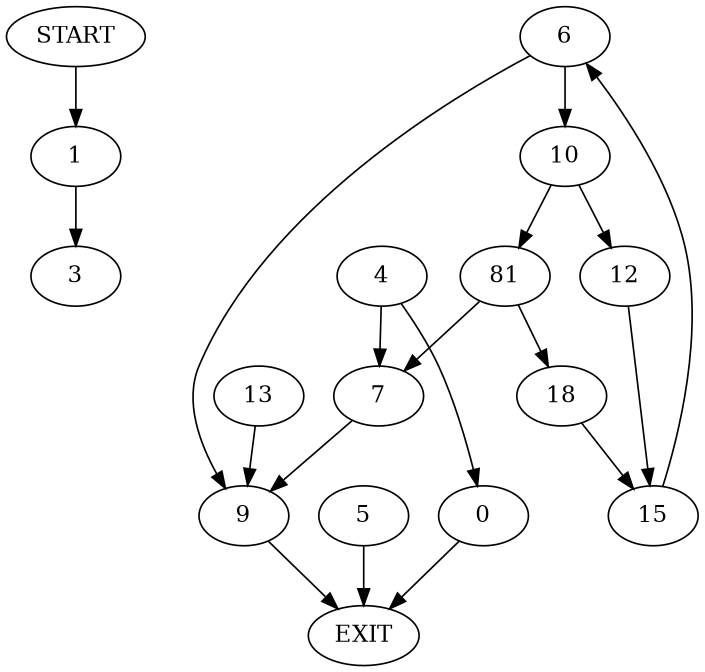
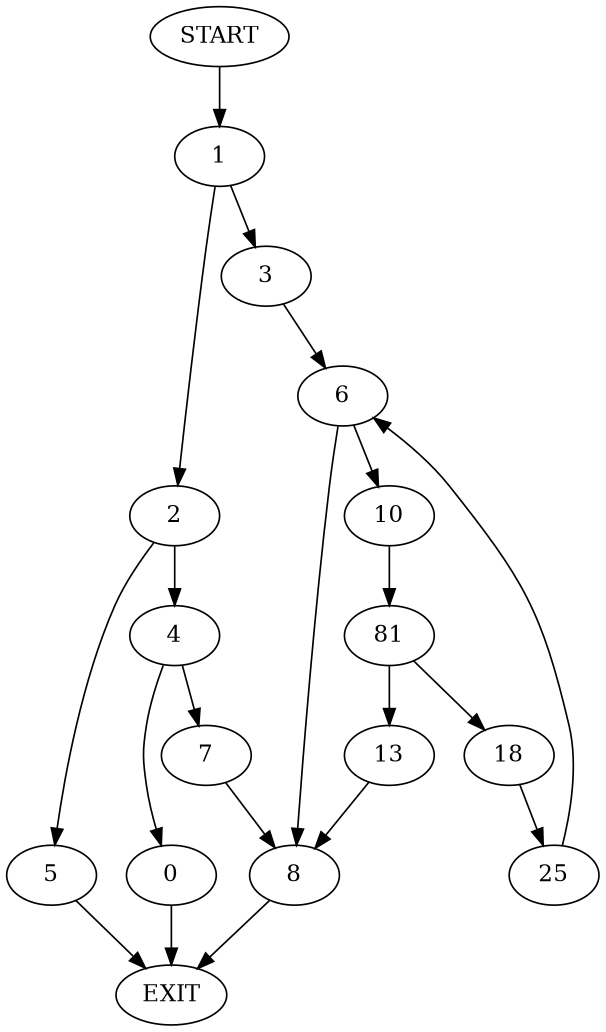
(625, 276) -> none
none -> (300, 329)
(448, 330) -> (389, 687)
none -> (175, 516)
(244, 516) -> (295, 875)
(653, 516) -> (554, 875)
